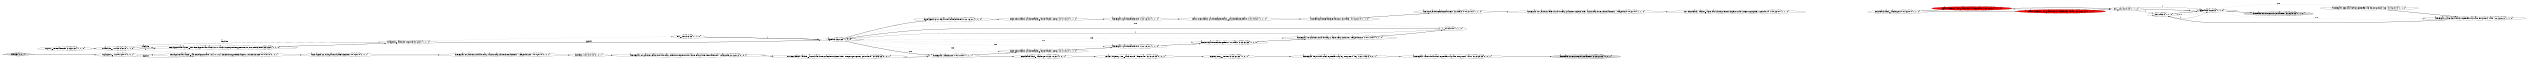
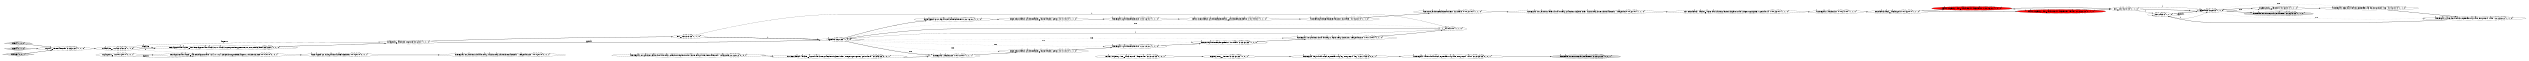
none -> (2279, 8)
none -> (1837, 12)
none -> (1070, 14)
(2181, 14) -> (2181, 14)
(551, 38) -> (551, 38)
(224, 42) -> (224, 42)
none -> (18, 43)
none -> (18, 49)
(64, 55) -> (38, 52)
(589, 55) -> none
(1043, 57) -> none
